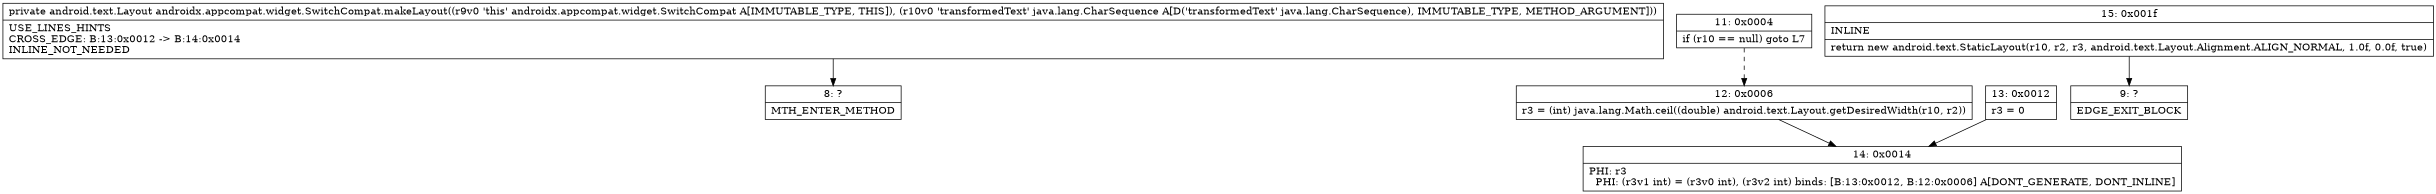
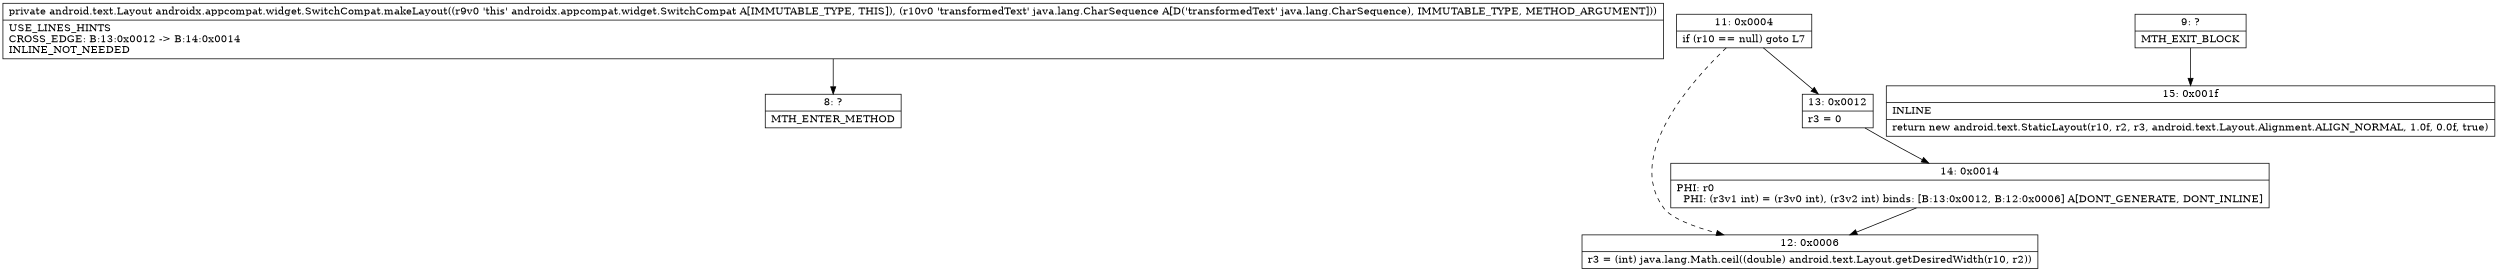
(2129, 67) -> (2191, 63)
none -> (1788, 69)
(2129, 111) -> (2191, 39)
(1804, 131) -> (1887, 220)
(1610, 171) -> (1697, 188)
